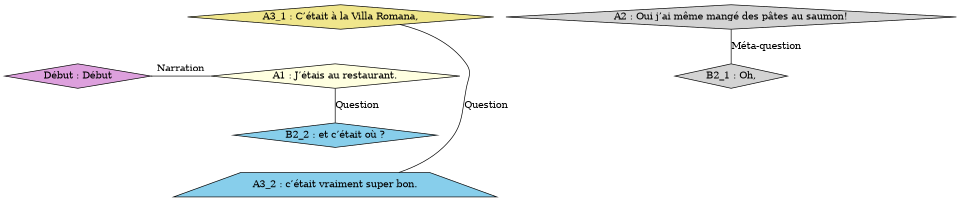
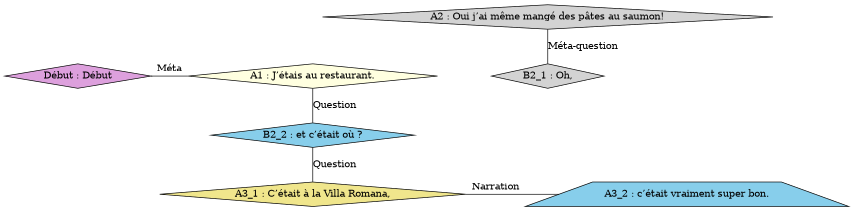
(181, 69) -> (169, 69)
(486, 106) -> (496, 187)
none -> (313, 165)
